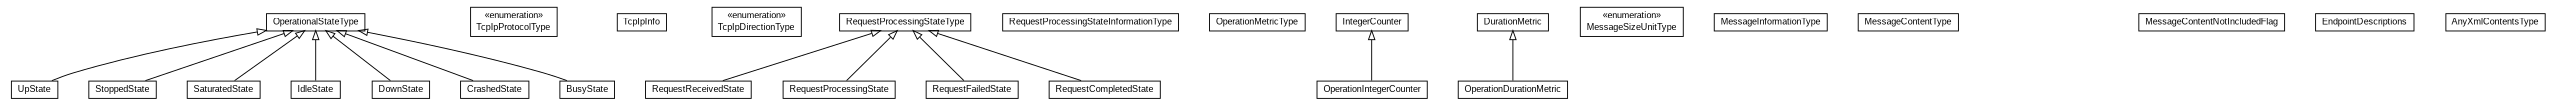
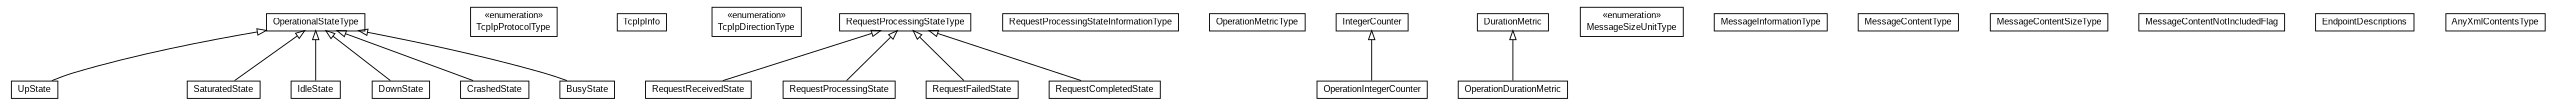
none -> (2049, 22)
(123, 89) -> none
